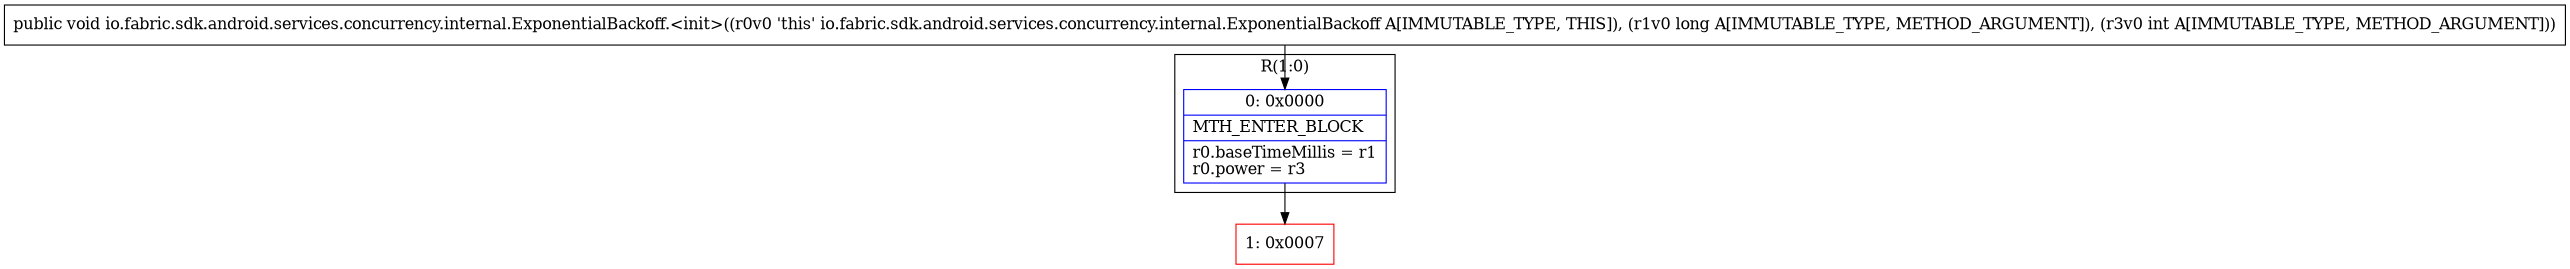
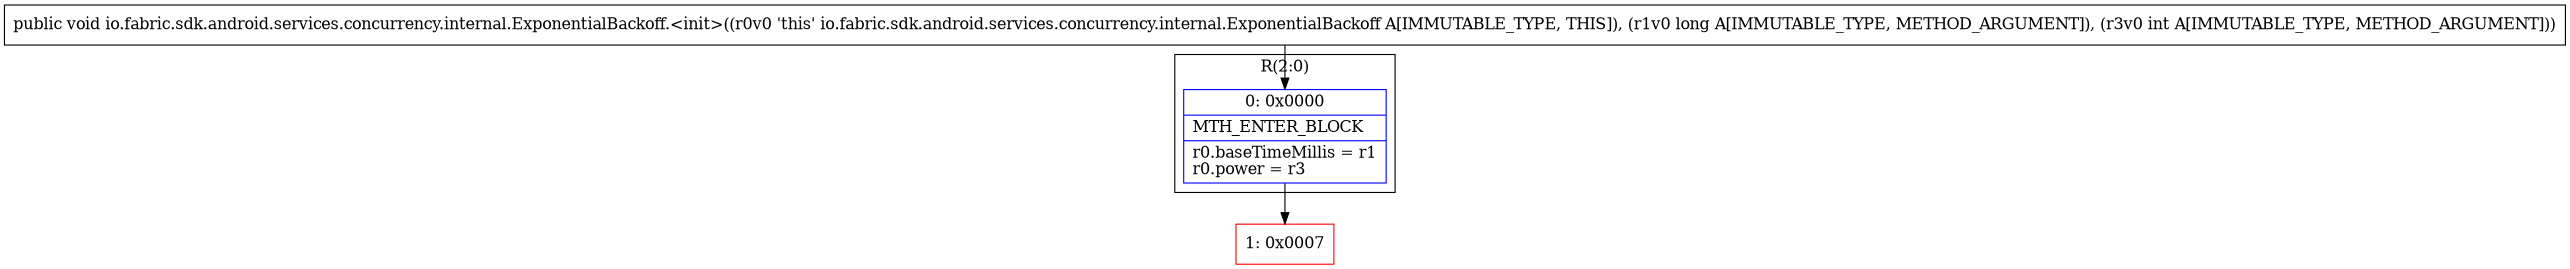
(1285, 67) -> (1285, 67)
